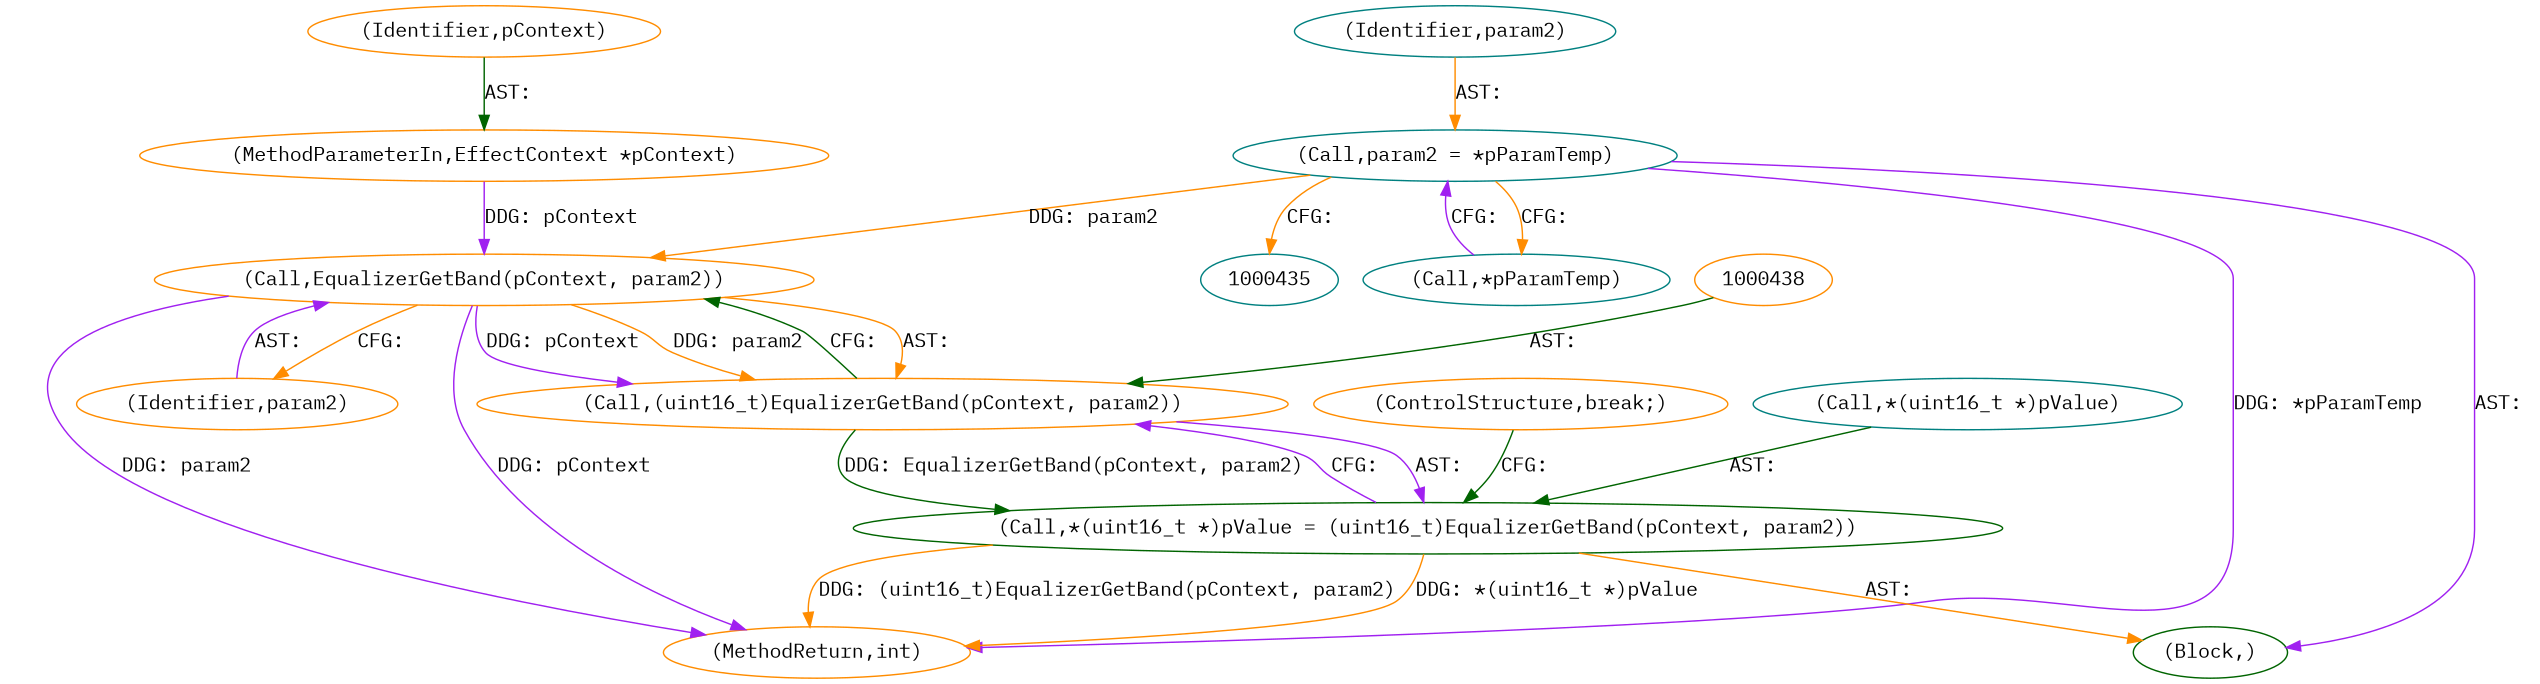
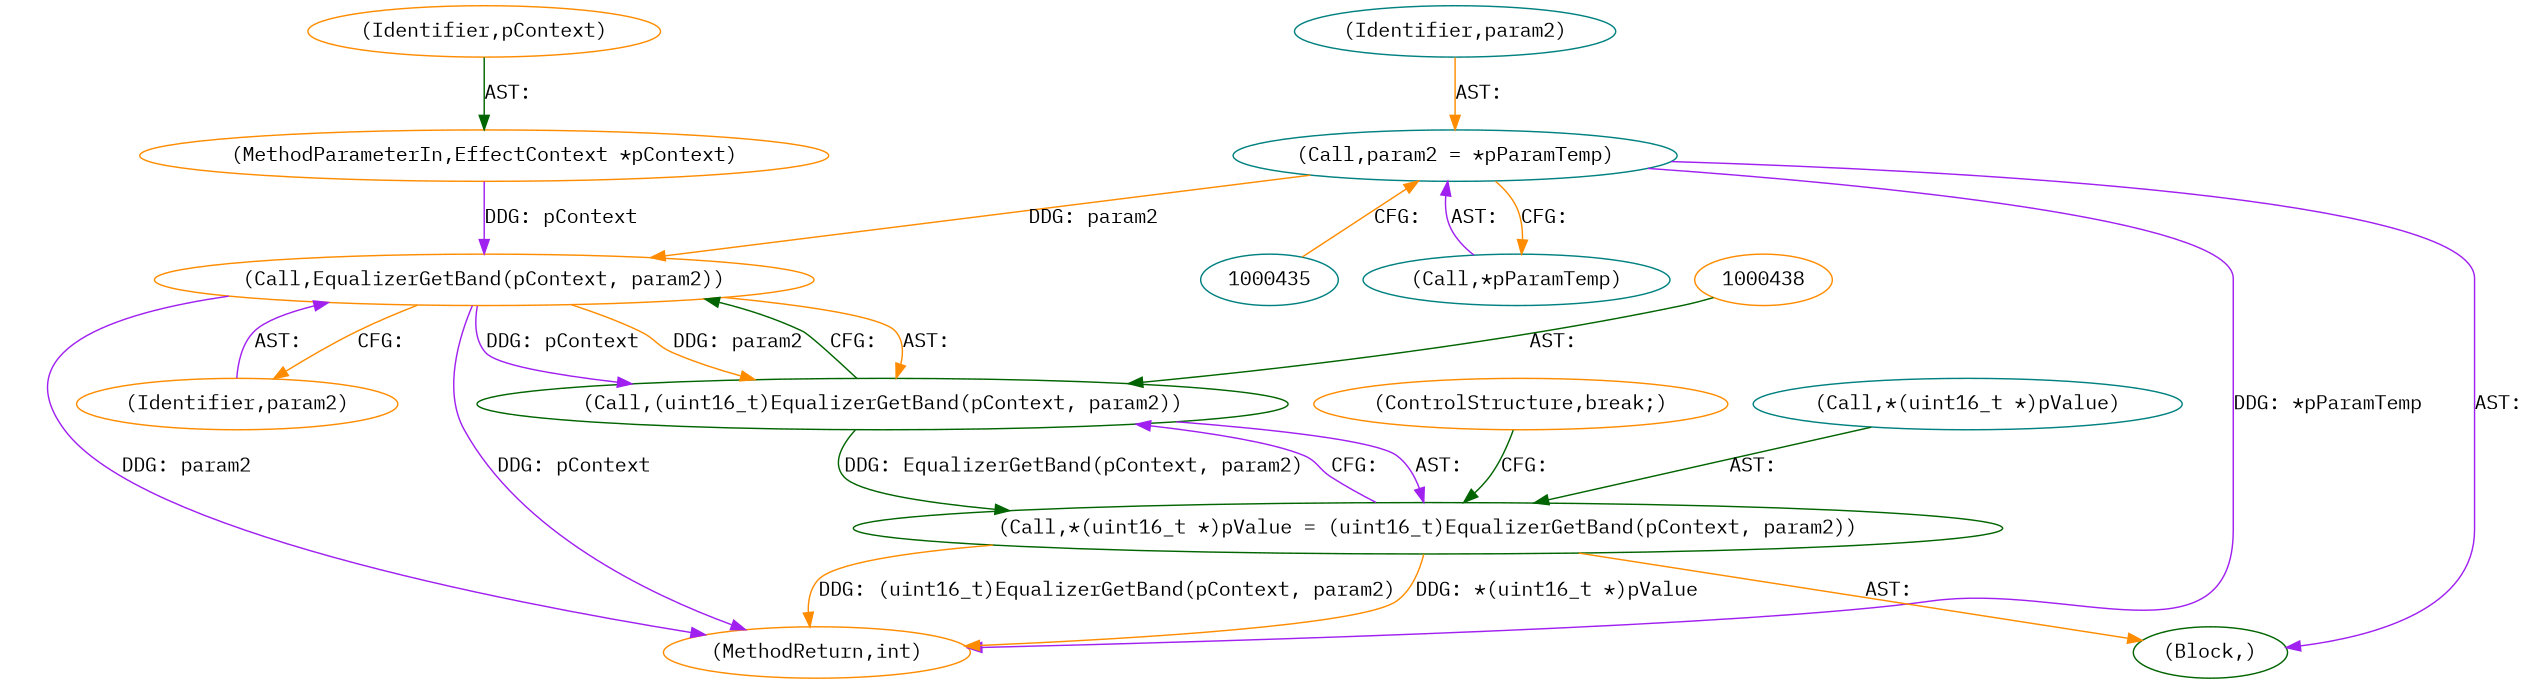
(1293, 201) -> (1354, 223)
(1481, 218) -> (1481, 218)
(883, 404) -> (883, 404)
